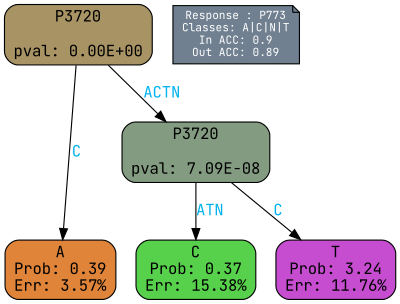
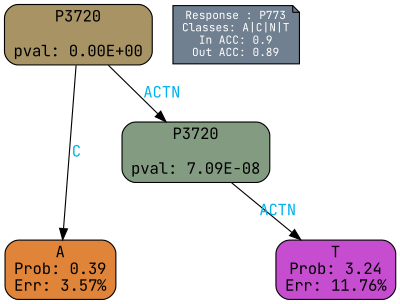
(278, 211) -> (278, 211)
(196, 270) -> none
